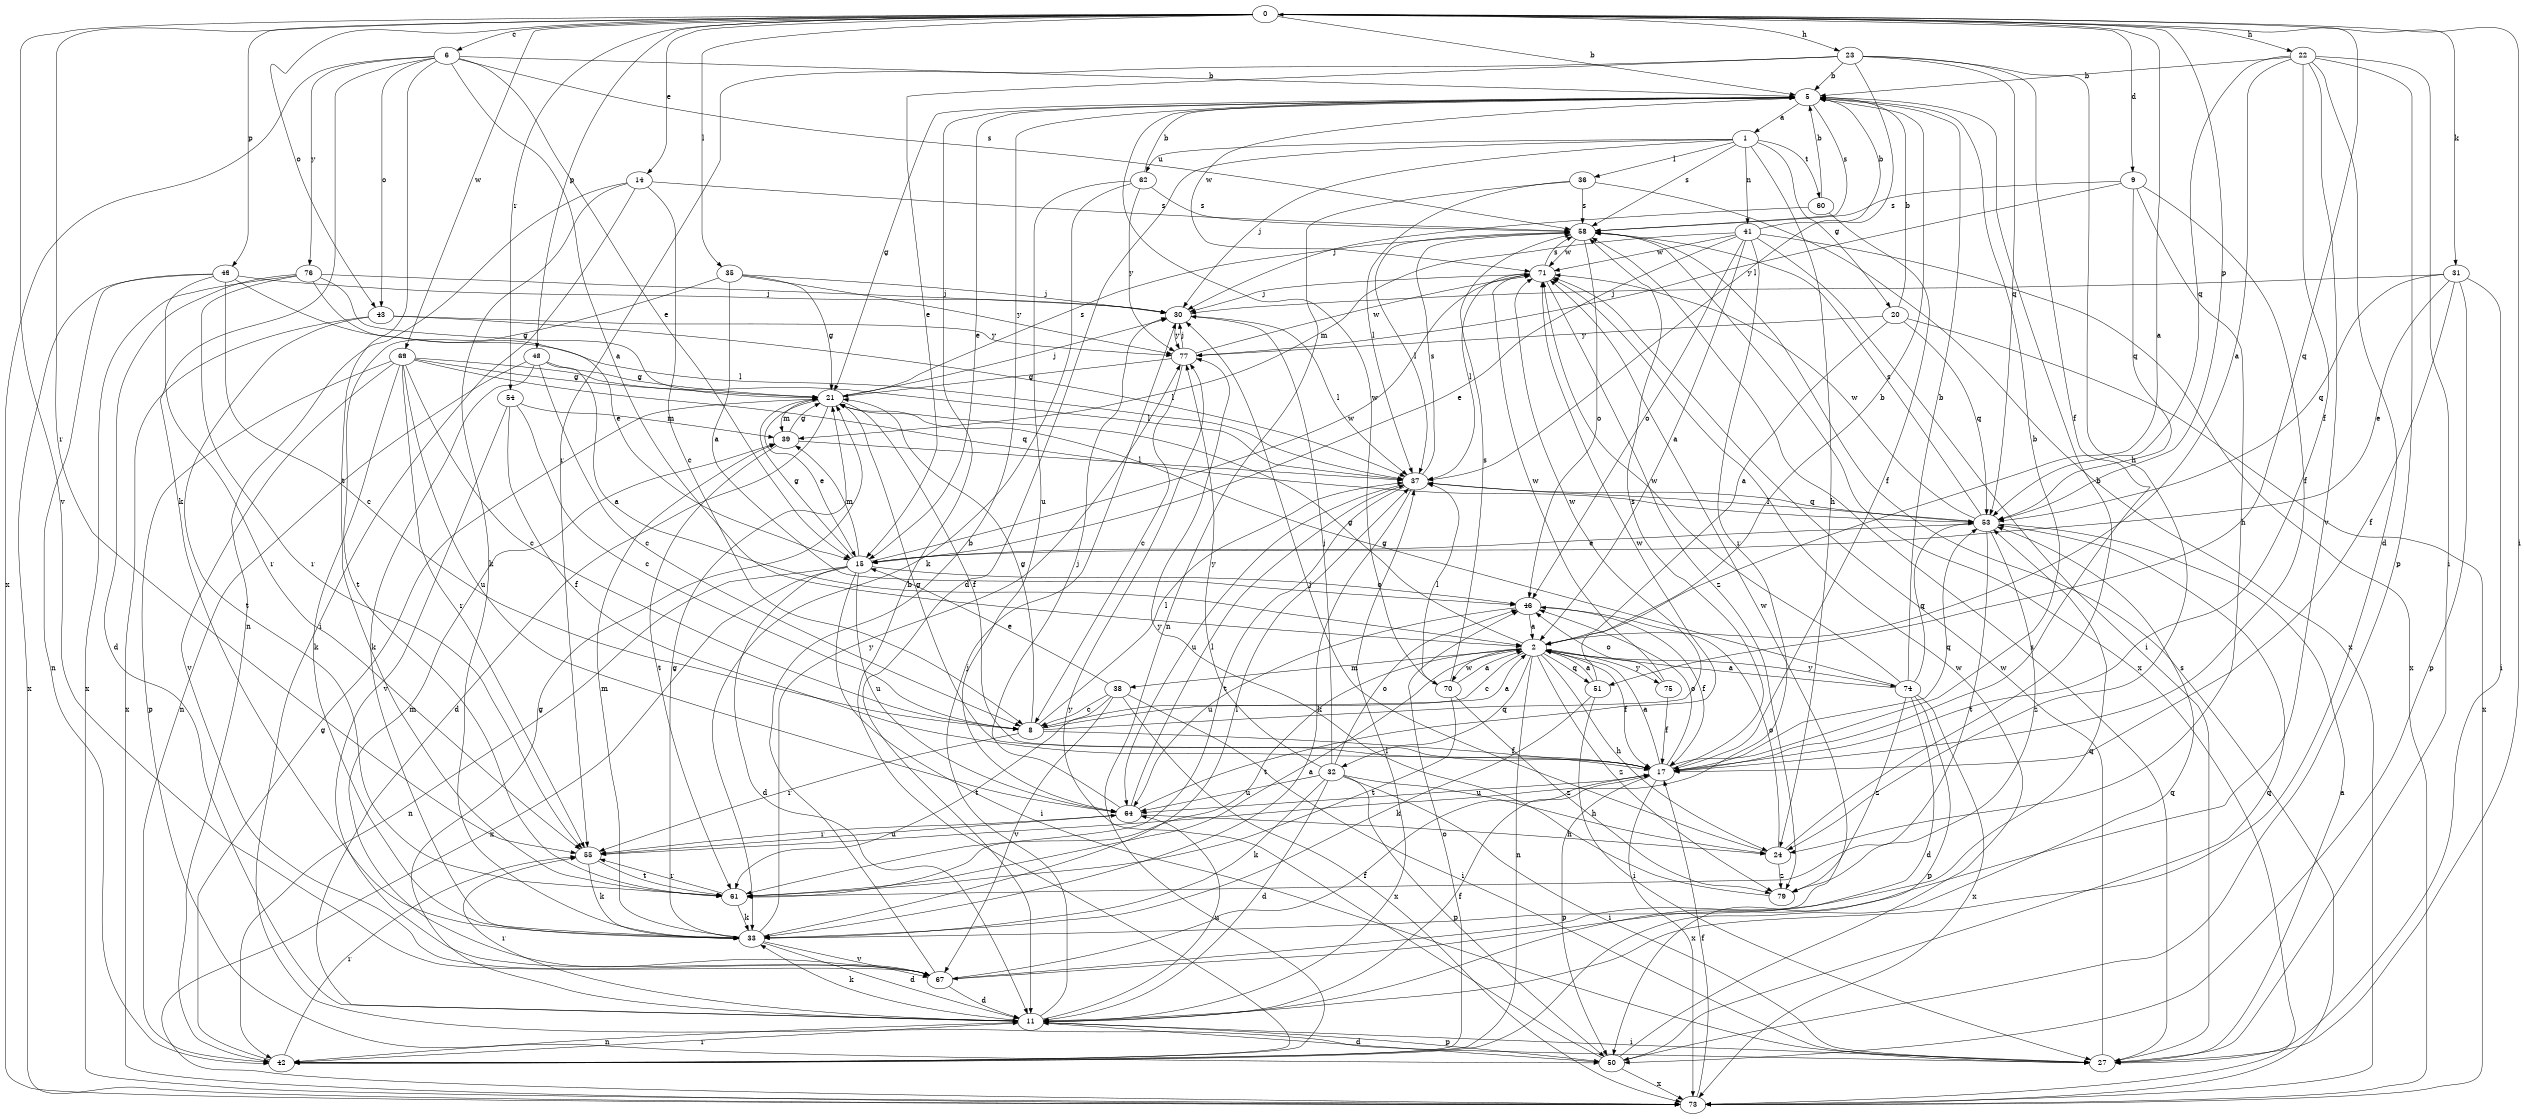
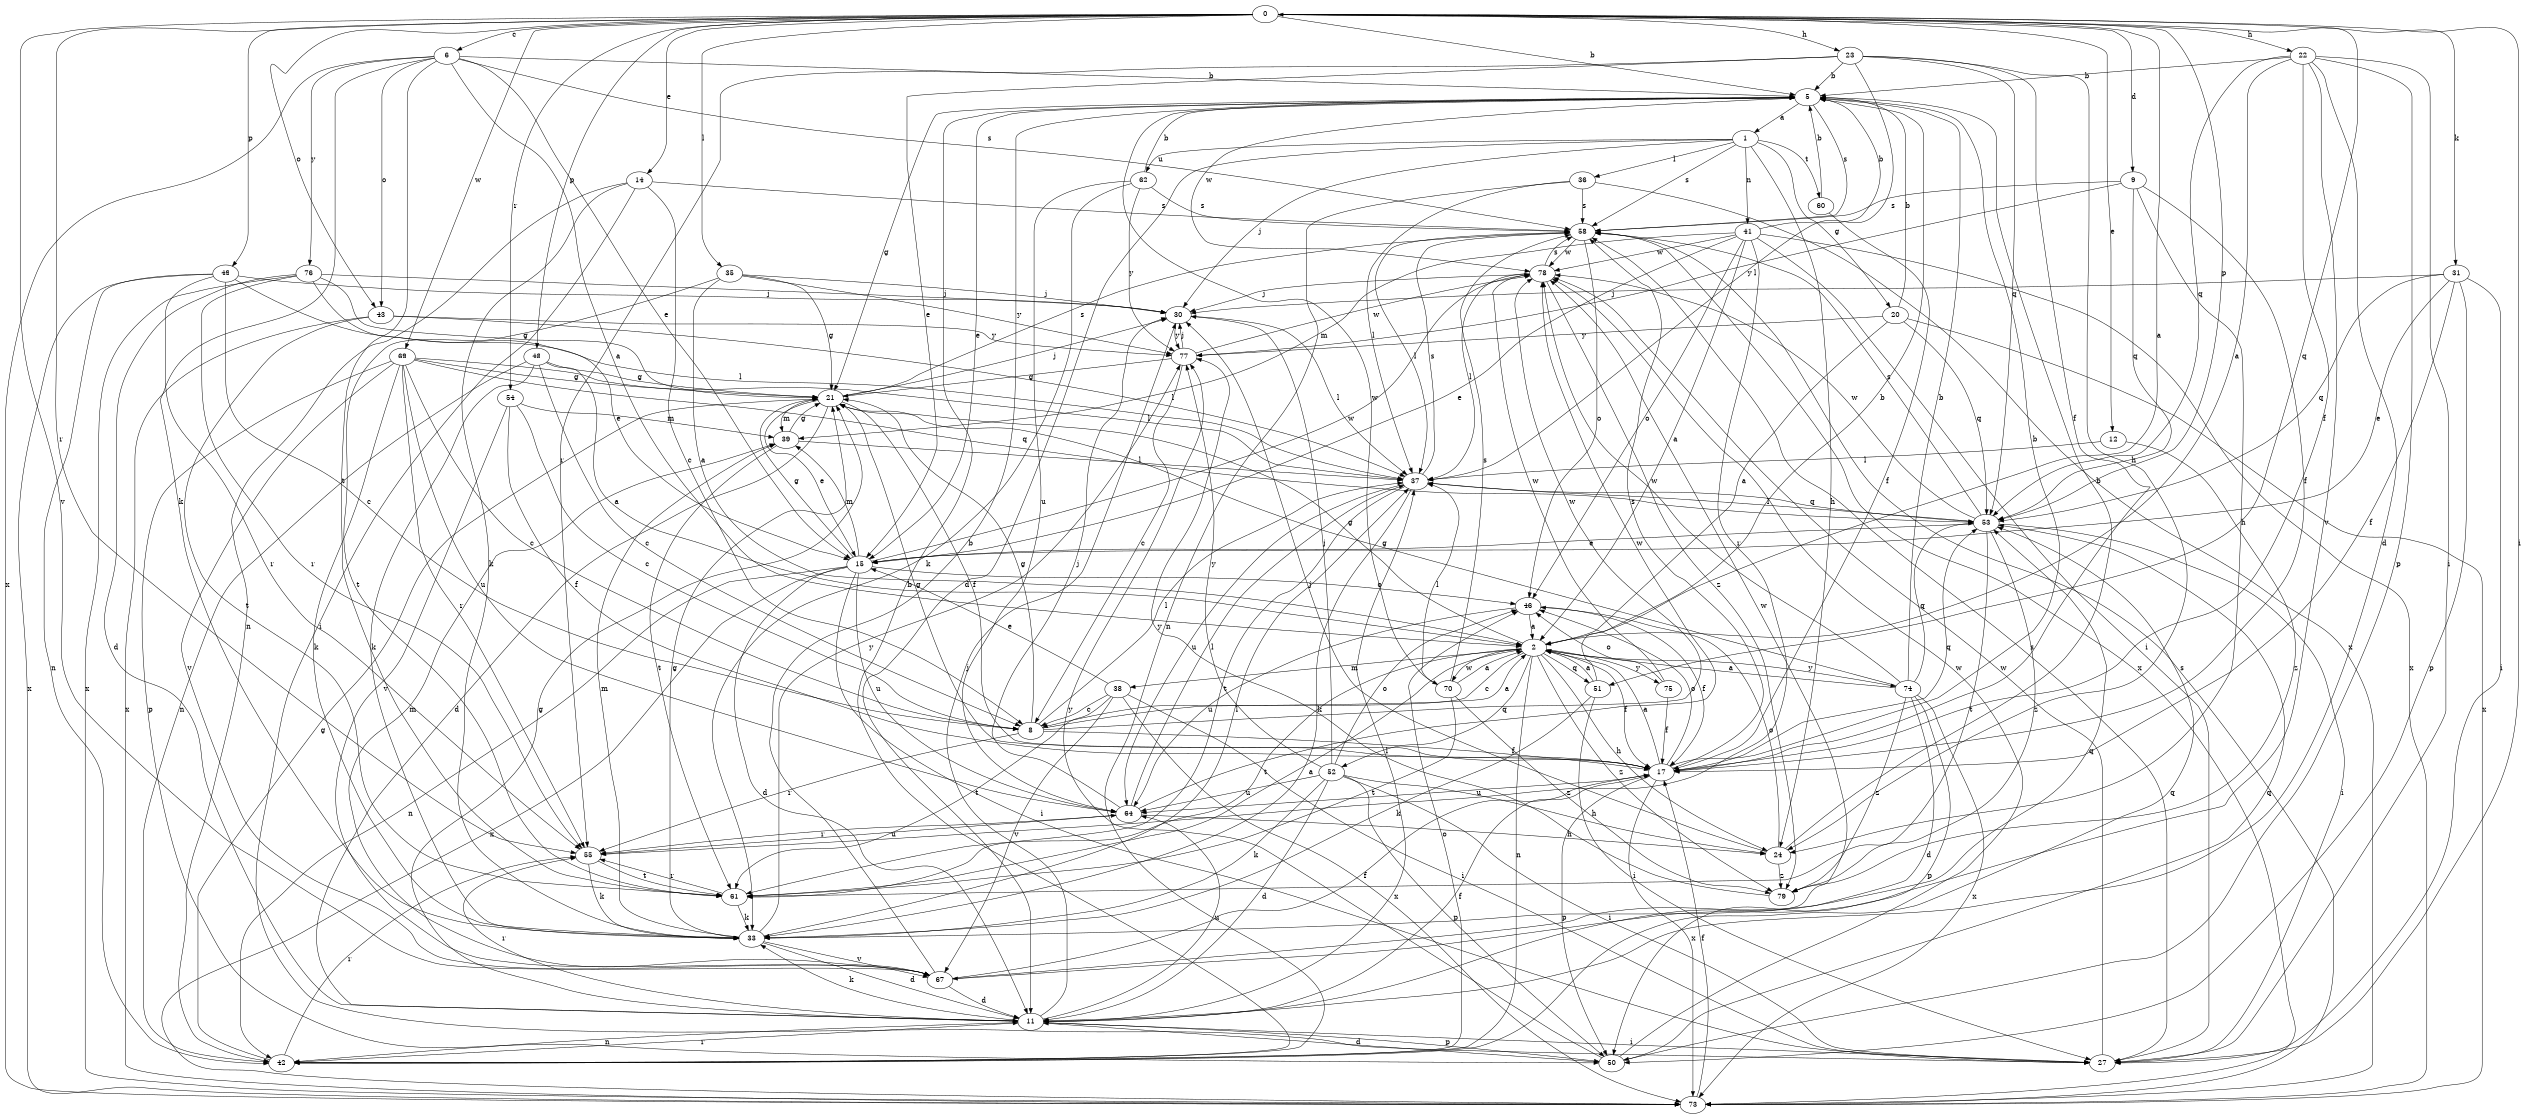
(1510, 226) -> none
(1542, 274) -> (1542, 274)
none -> (2113, 440)
(1000, 581) -> (988, 582)
(1332, 772) -> (1332, 772)
(2342, 793) -> (2342, 793)
(1650, 1083) -> none
